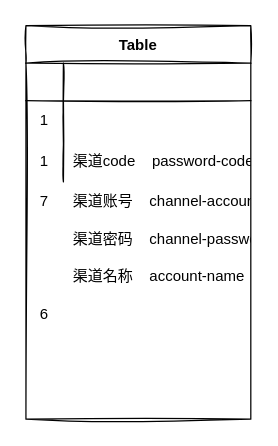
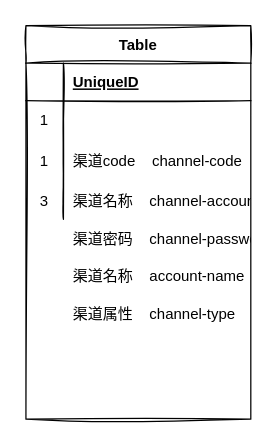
none -> (157, 82)
(172, 161) -> (166, 161)
(44, 201) -> (44, 201)
(176, 201) -> (176, 201)
(44, 313) -> none
none -> (157, 313)
